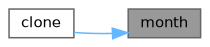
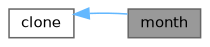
(93, 33) -> (108, 13)
